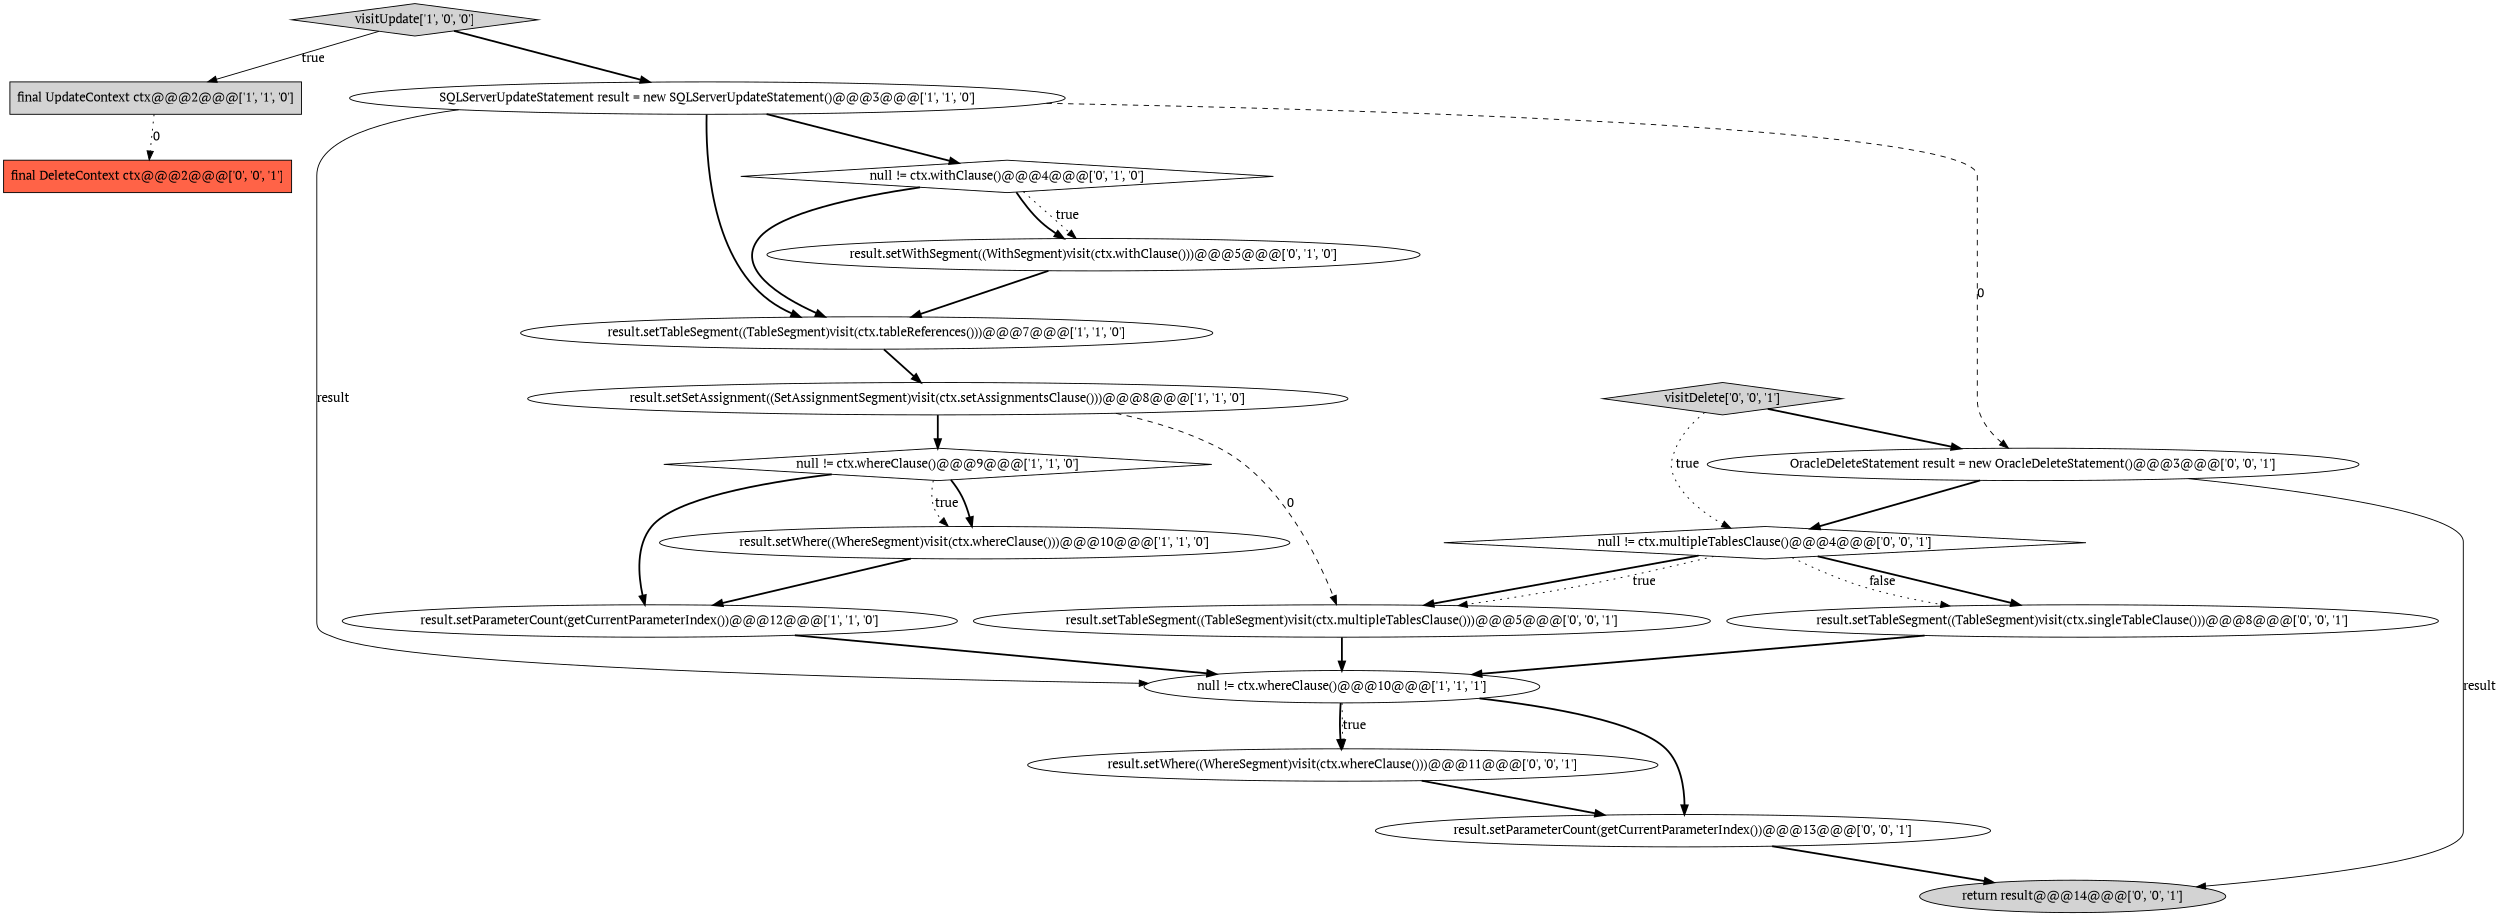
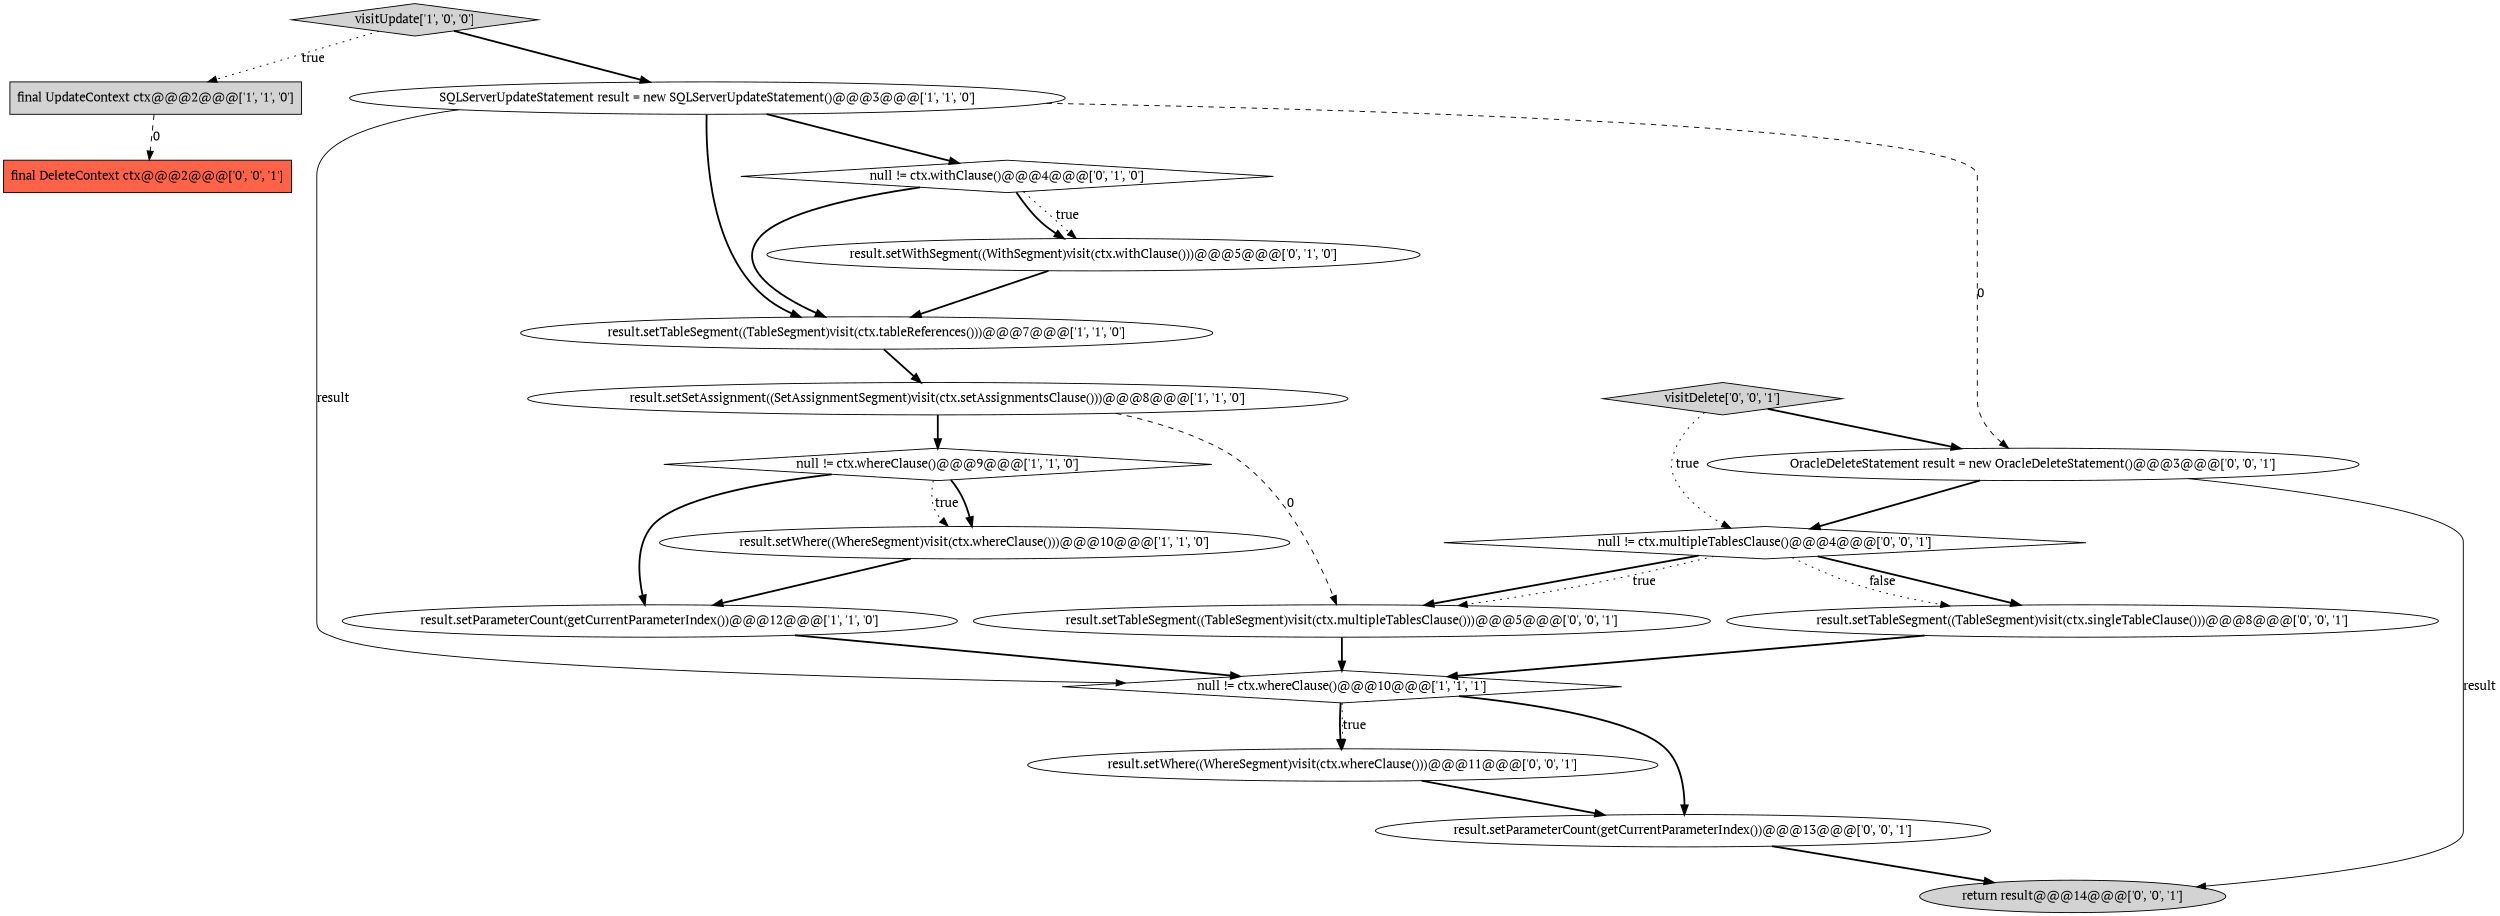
(298, 55) -> (298, 55)
(152, 133) -> (152, 133)
(1342, 687) -> (1342, 687)
